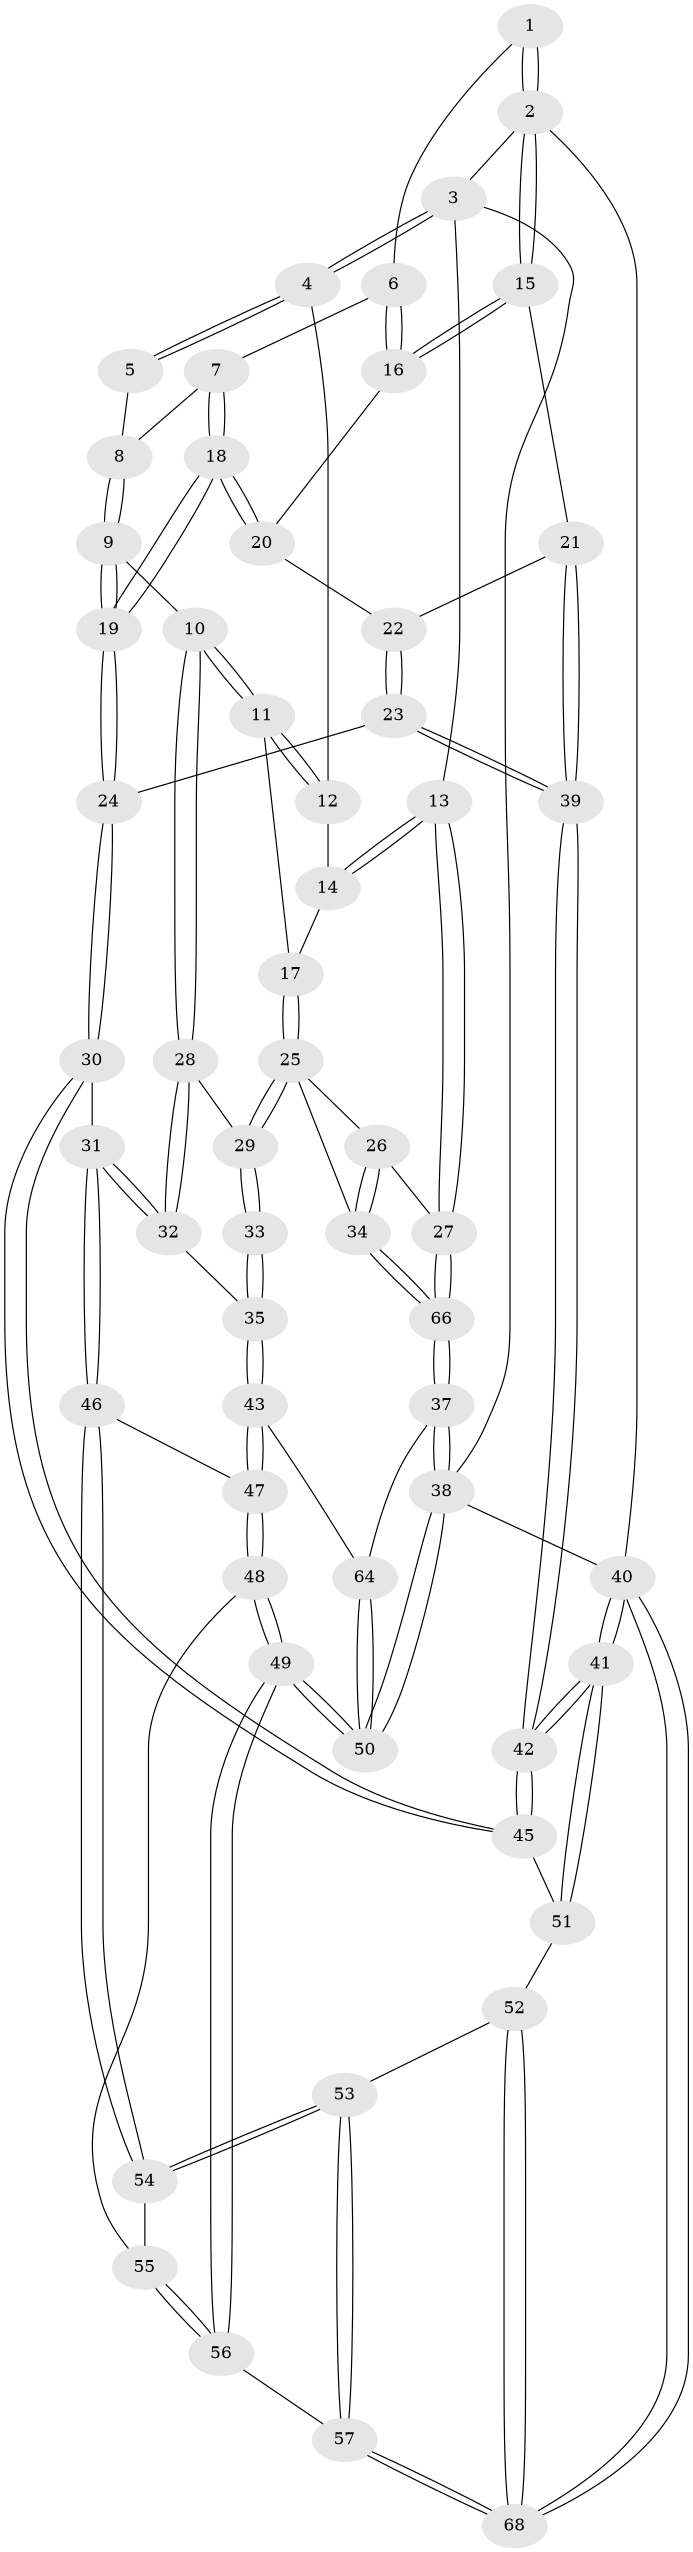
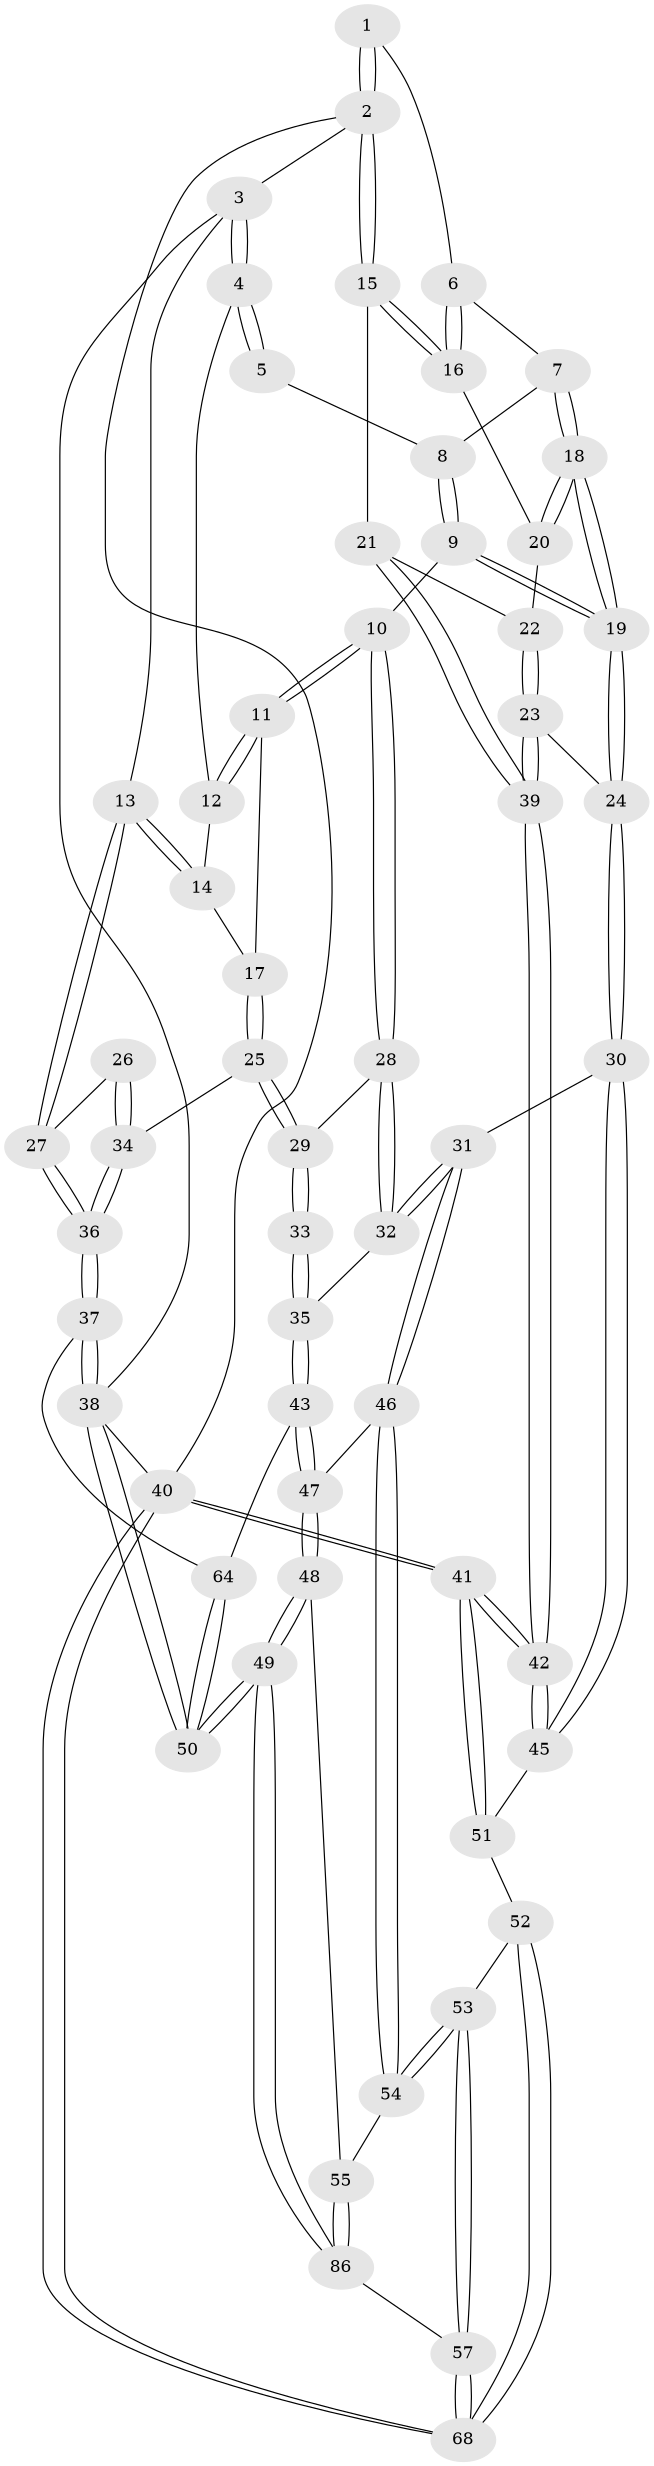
(334, 1104) -> none
(442, 1319) -> (90, 1233)
(221, 2354) -> (341, 2268)
